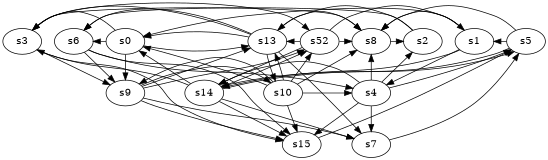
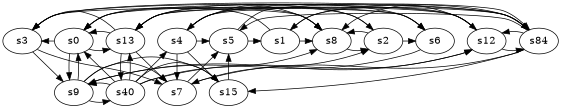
(452, 6) -> (361, 32)
(320, 41) -> (487, 41)
(426, 66) -> none
none -> (276, 67)
(193, 68) -> (79, 70)
(222, 77) -> none
(164, 92) -> (90, 65)
(204, 93) -> (539, 41)
(283, 93) -> (125, 93)
